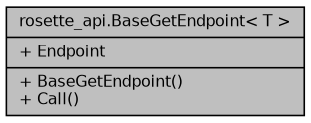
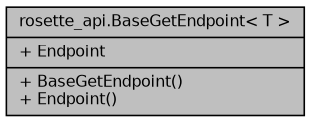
(49, 100) -> (69, 100)
